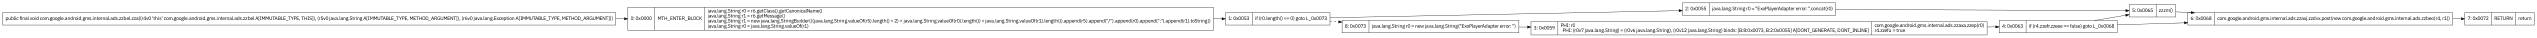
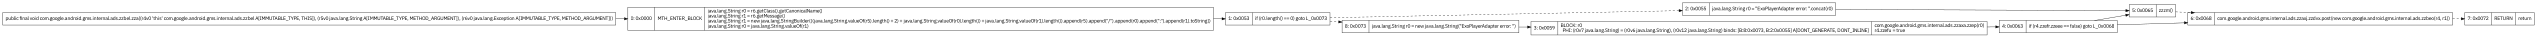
(2183, 12) -> (2183, 12)
(1505, 14) -> (1505, 14)
(2457, 19) -> (2457, 19)
(1568, 26) -> (1572, 26)
